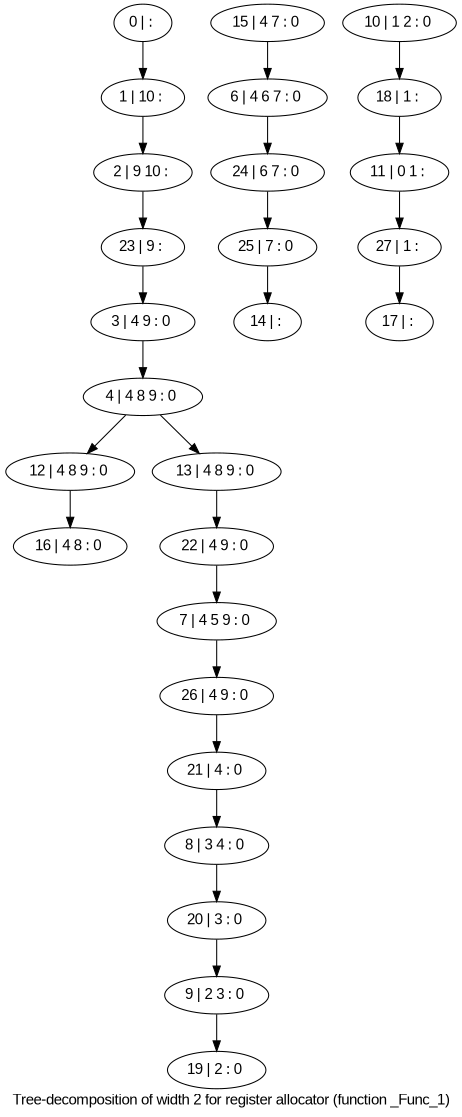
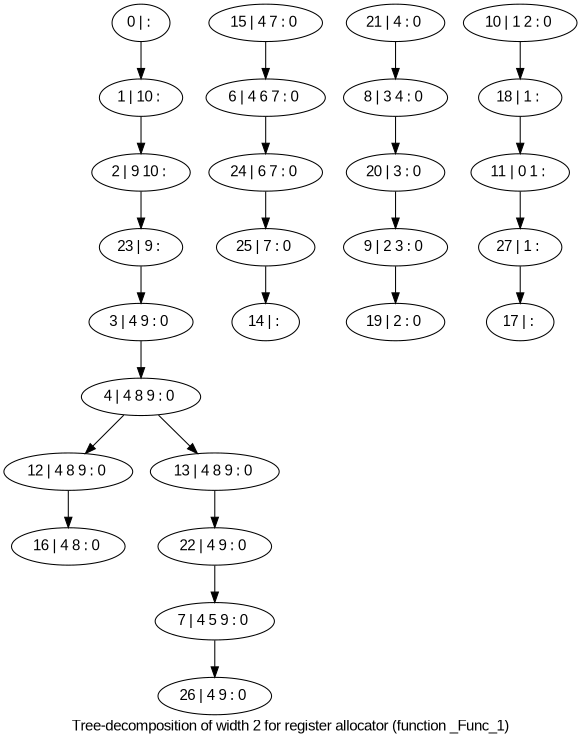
(217, 728) -> none
